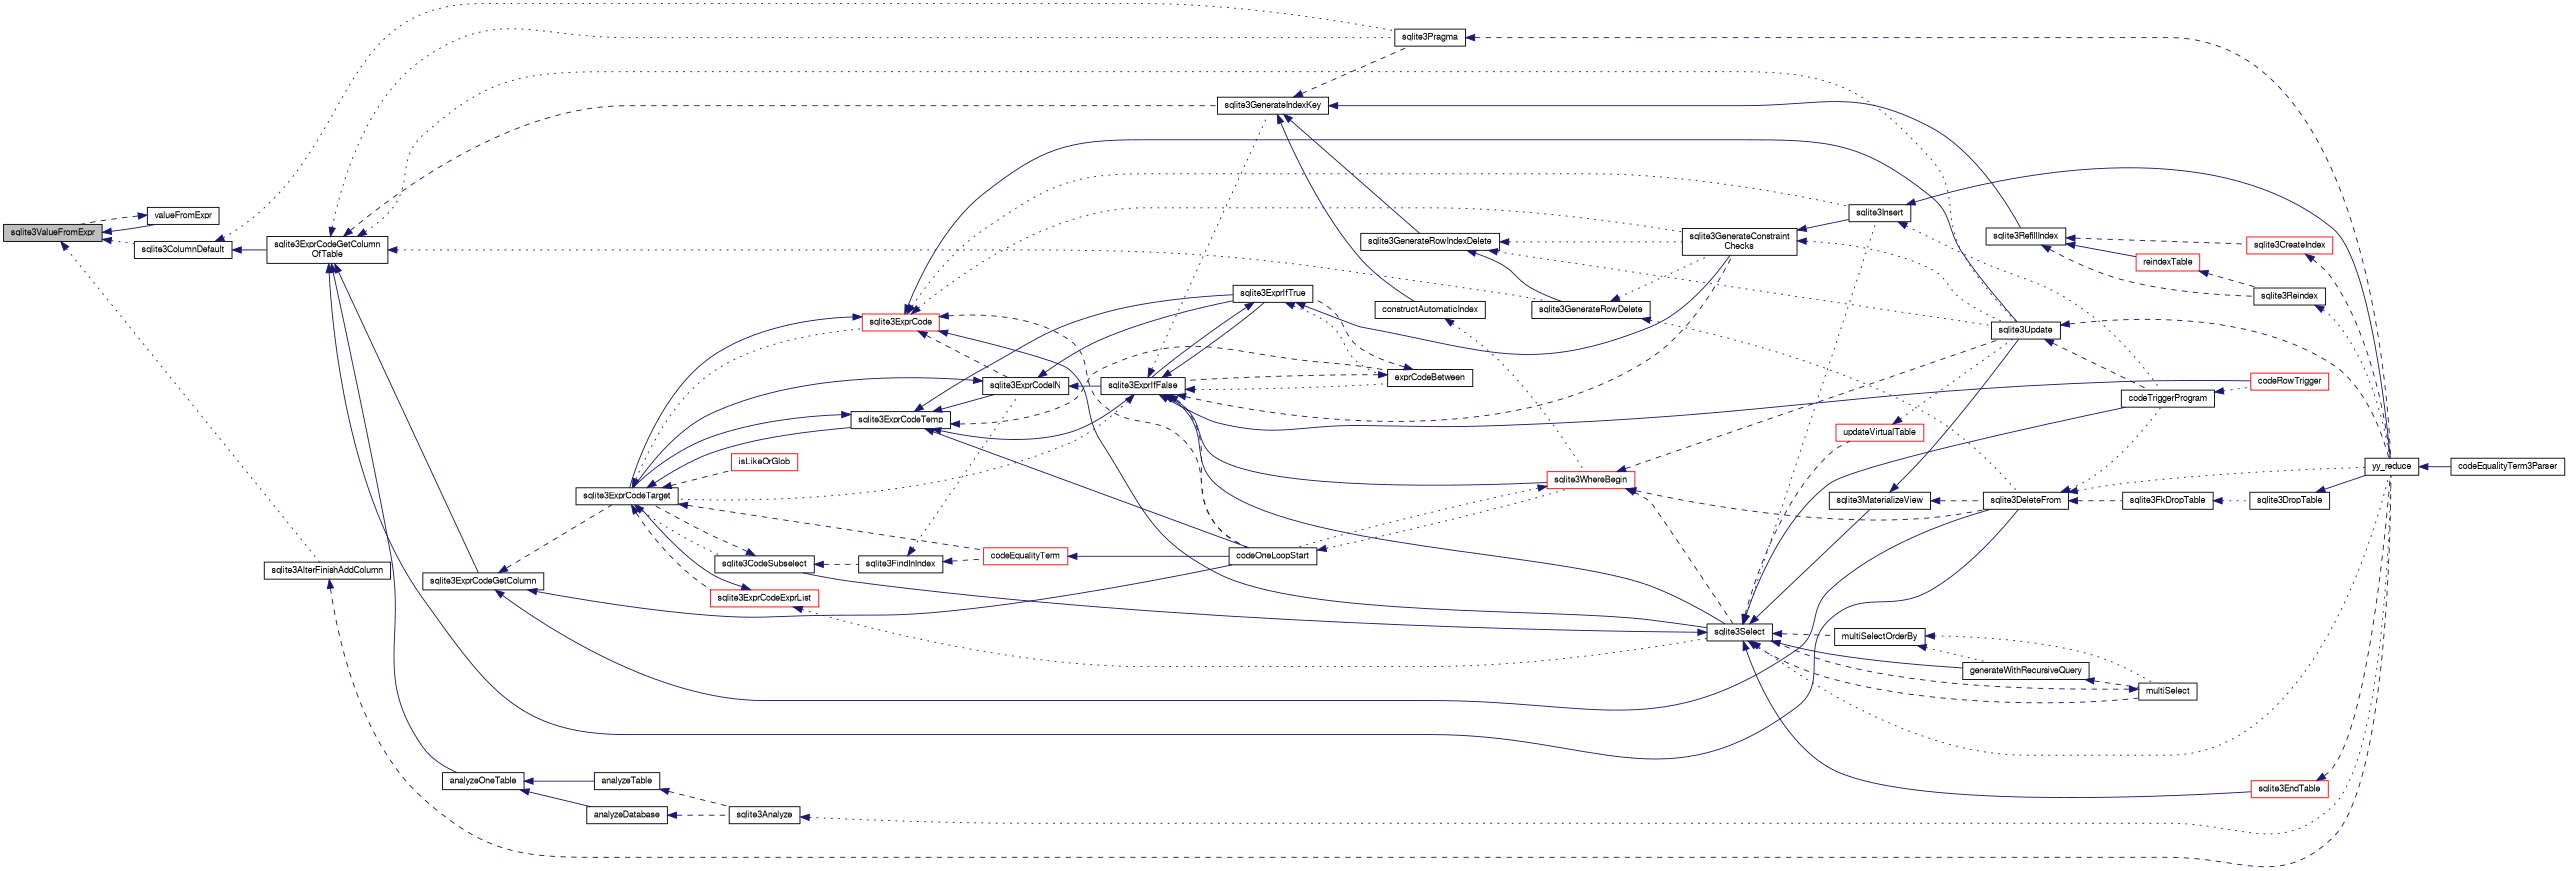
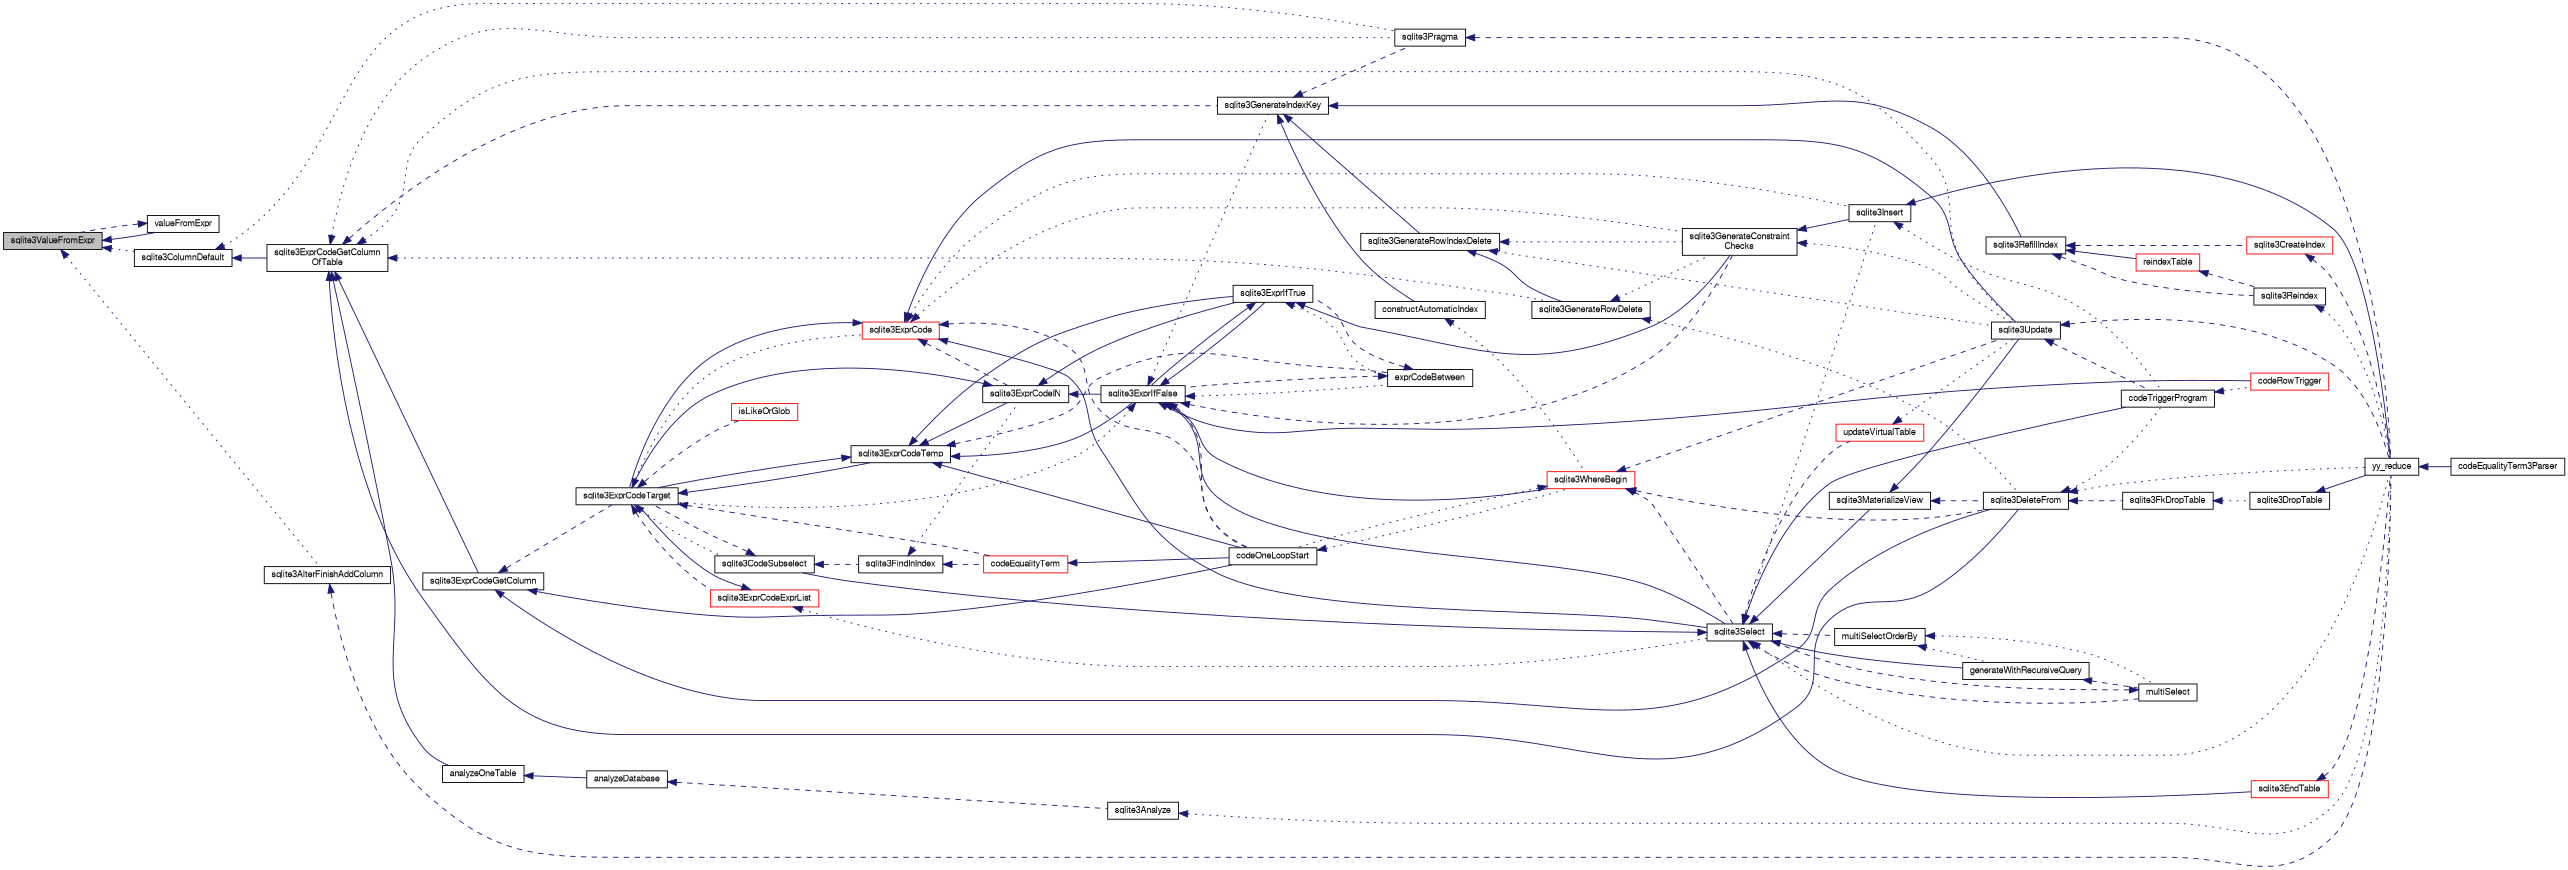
(627, 781) -> none
